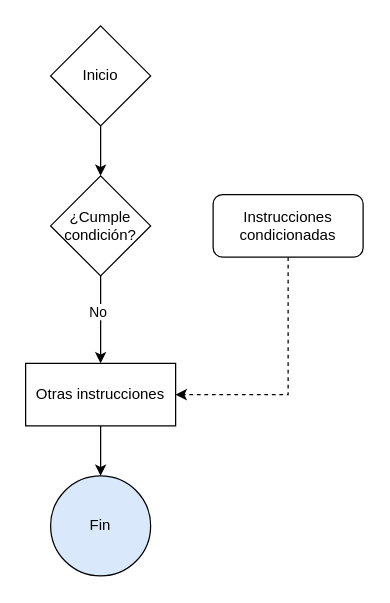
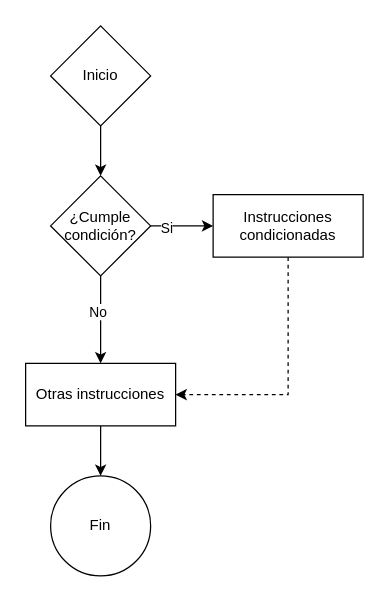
none -> (178, 226)
(288, 226) -> (288, 226)
(101, 526) -> (101, 526)
